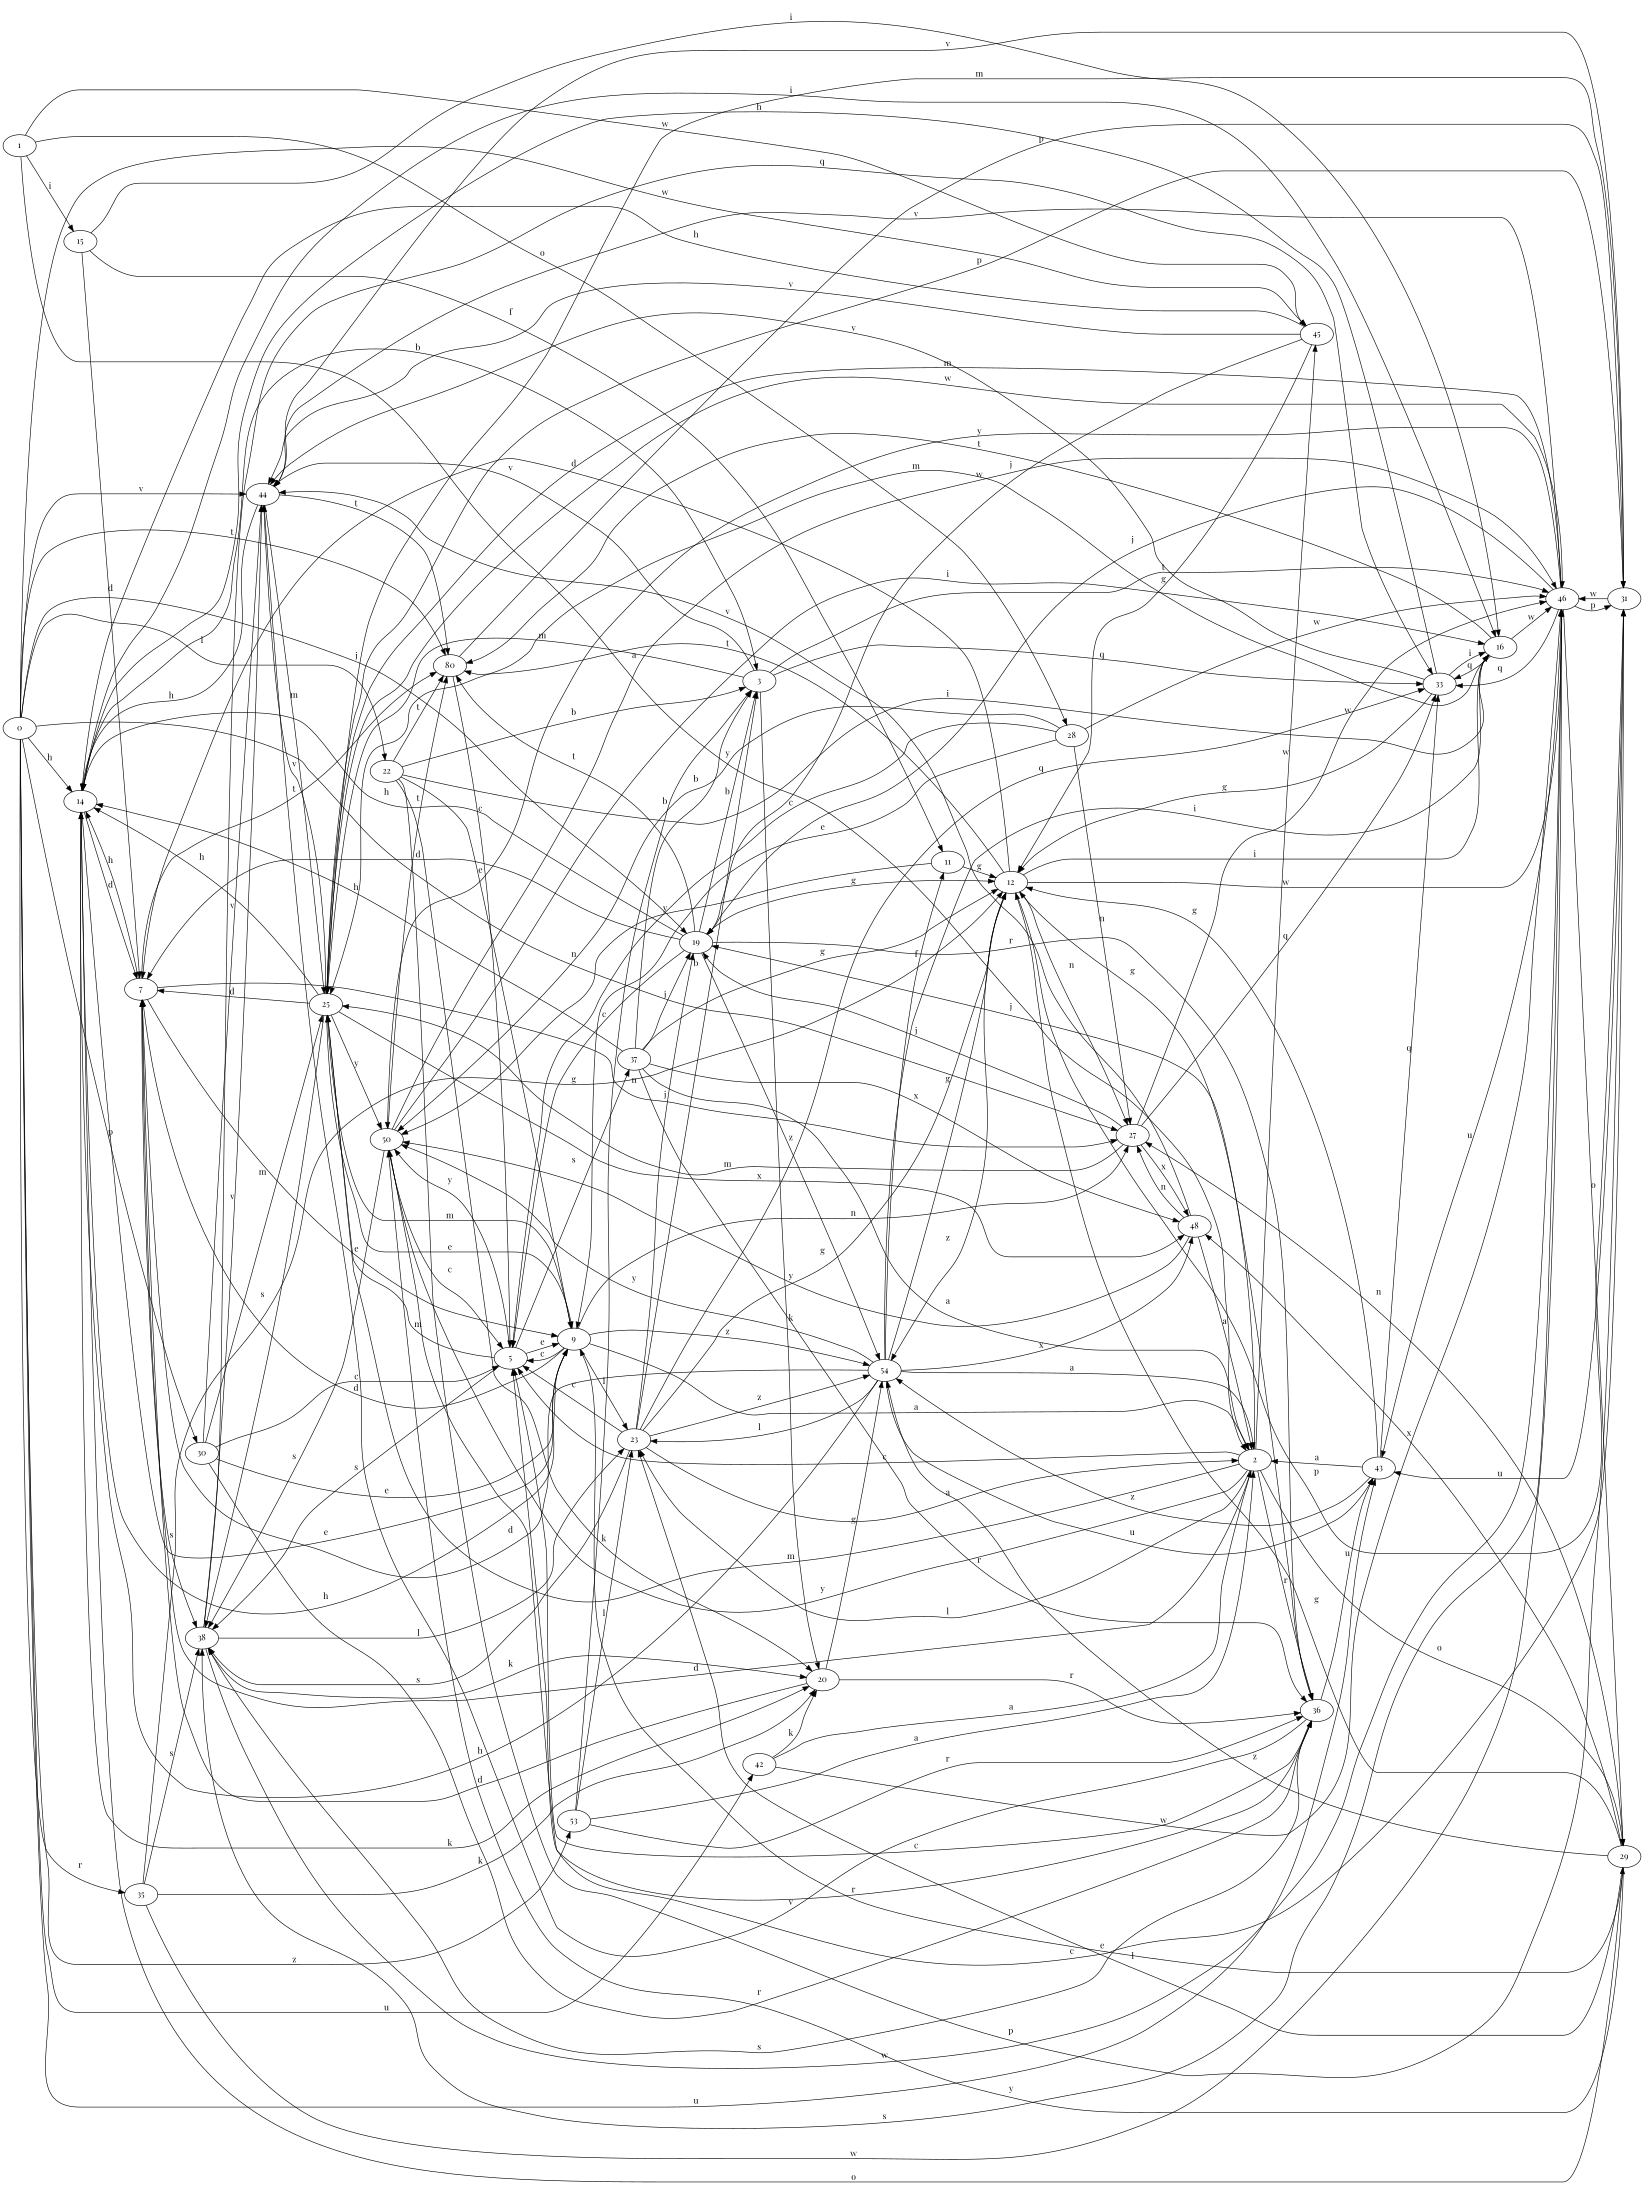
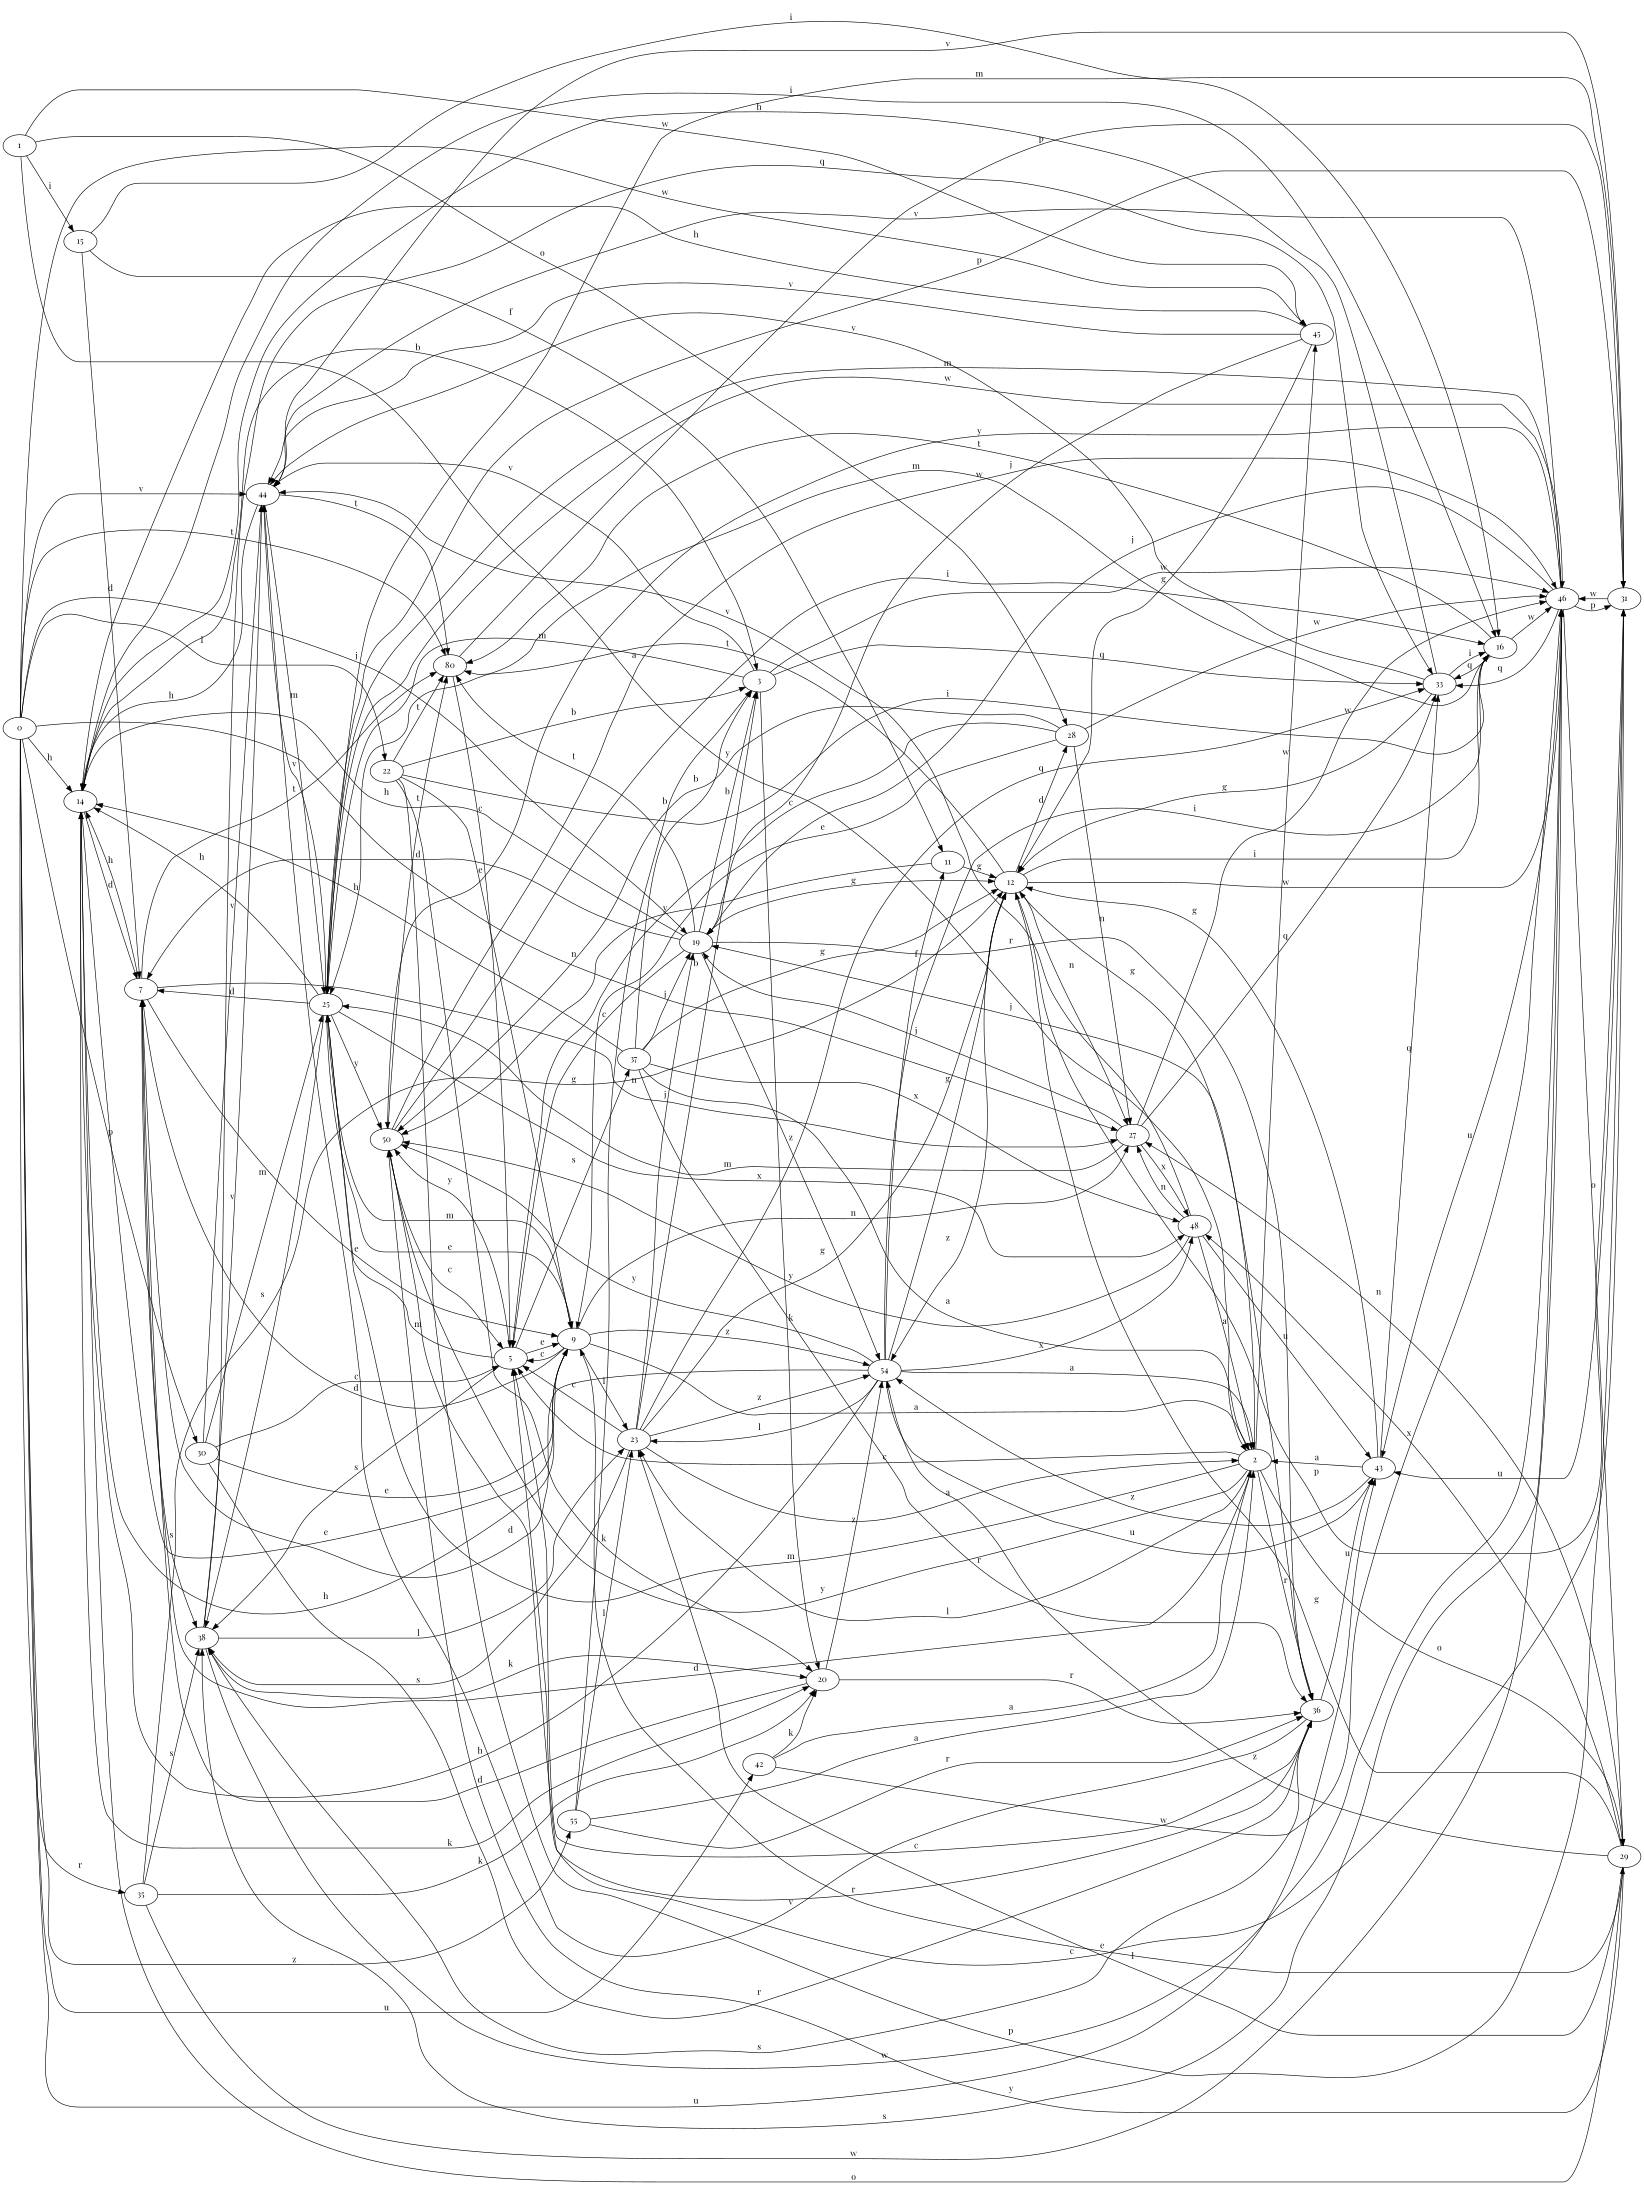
(534, 463) -> (1040, 812)
(1164, 568) -> (1164, 568)
none -> (1281, 1339)
(330, 1398) -> none
(854, 1520) -> (854, 1520)
(574, 1821) -> (574, 1821)
